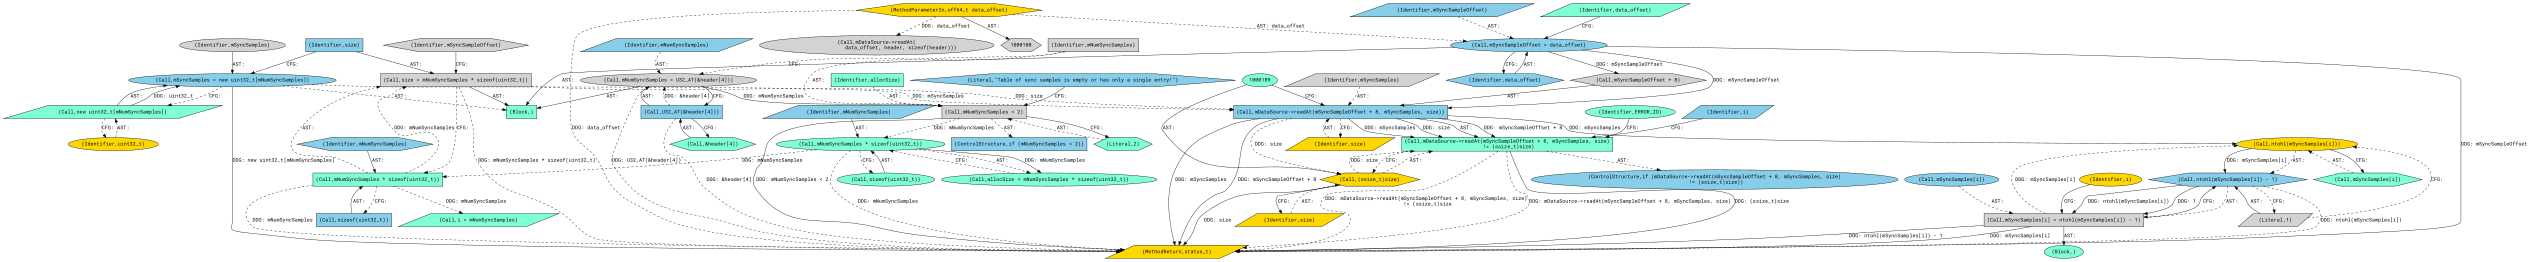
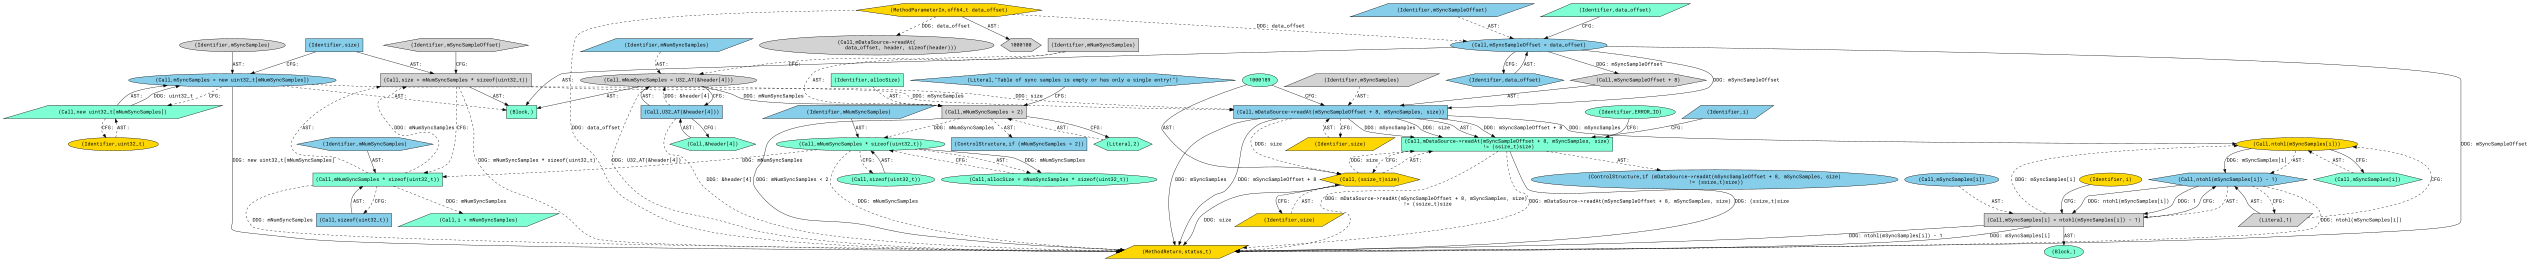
(1281, 26) -> (1281, 26)
